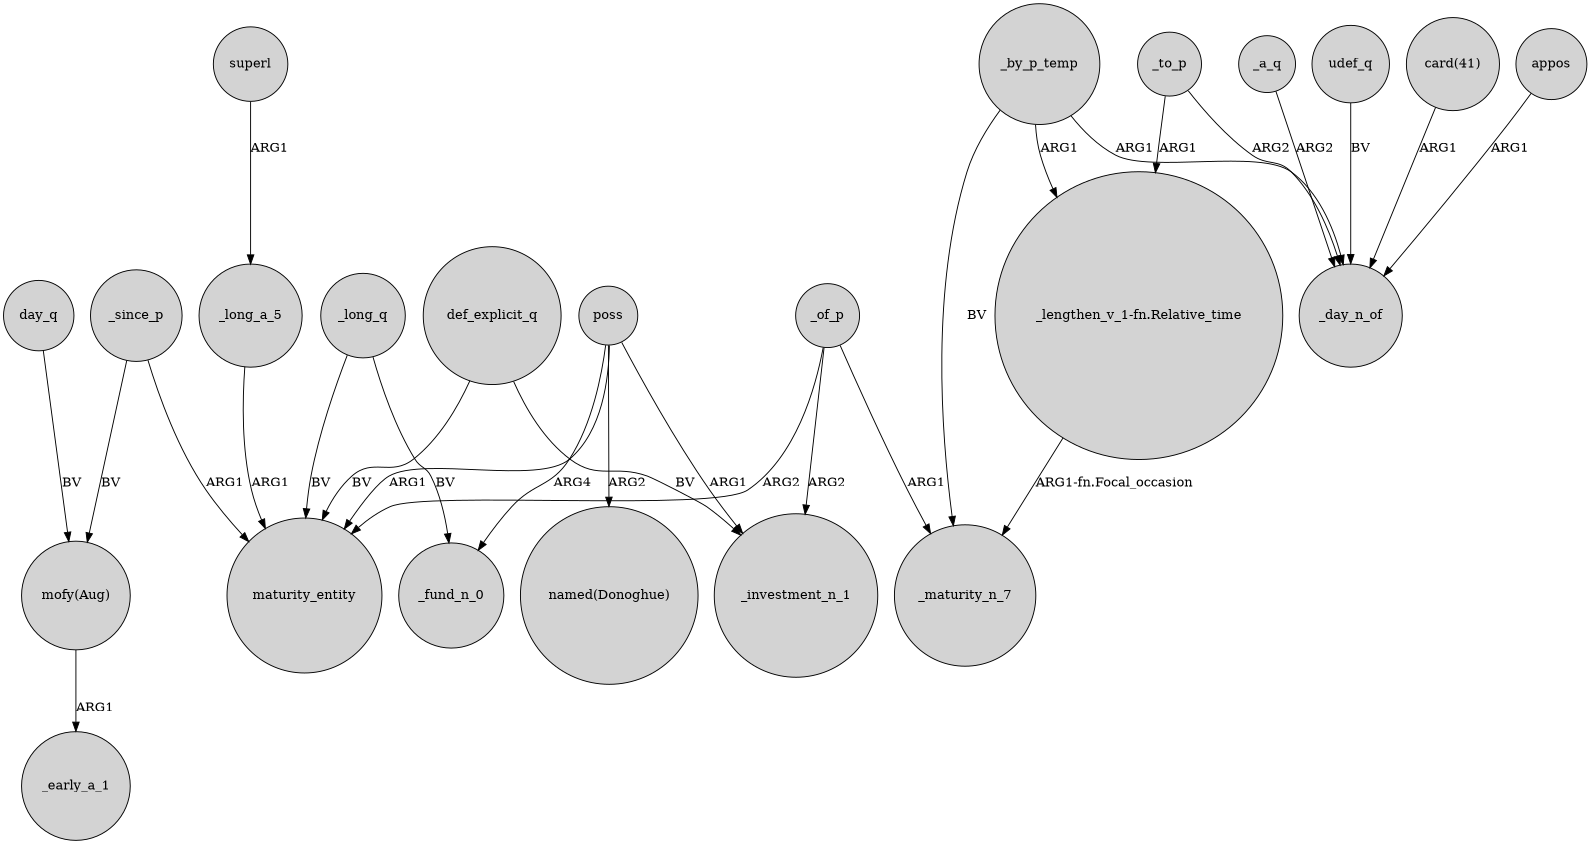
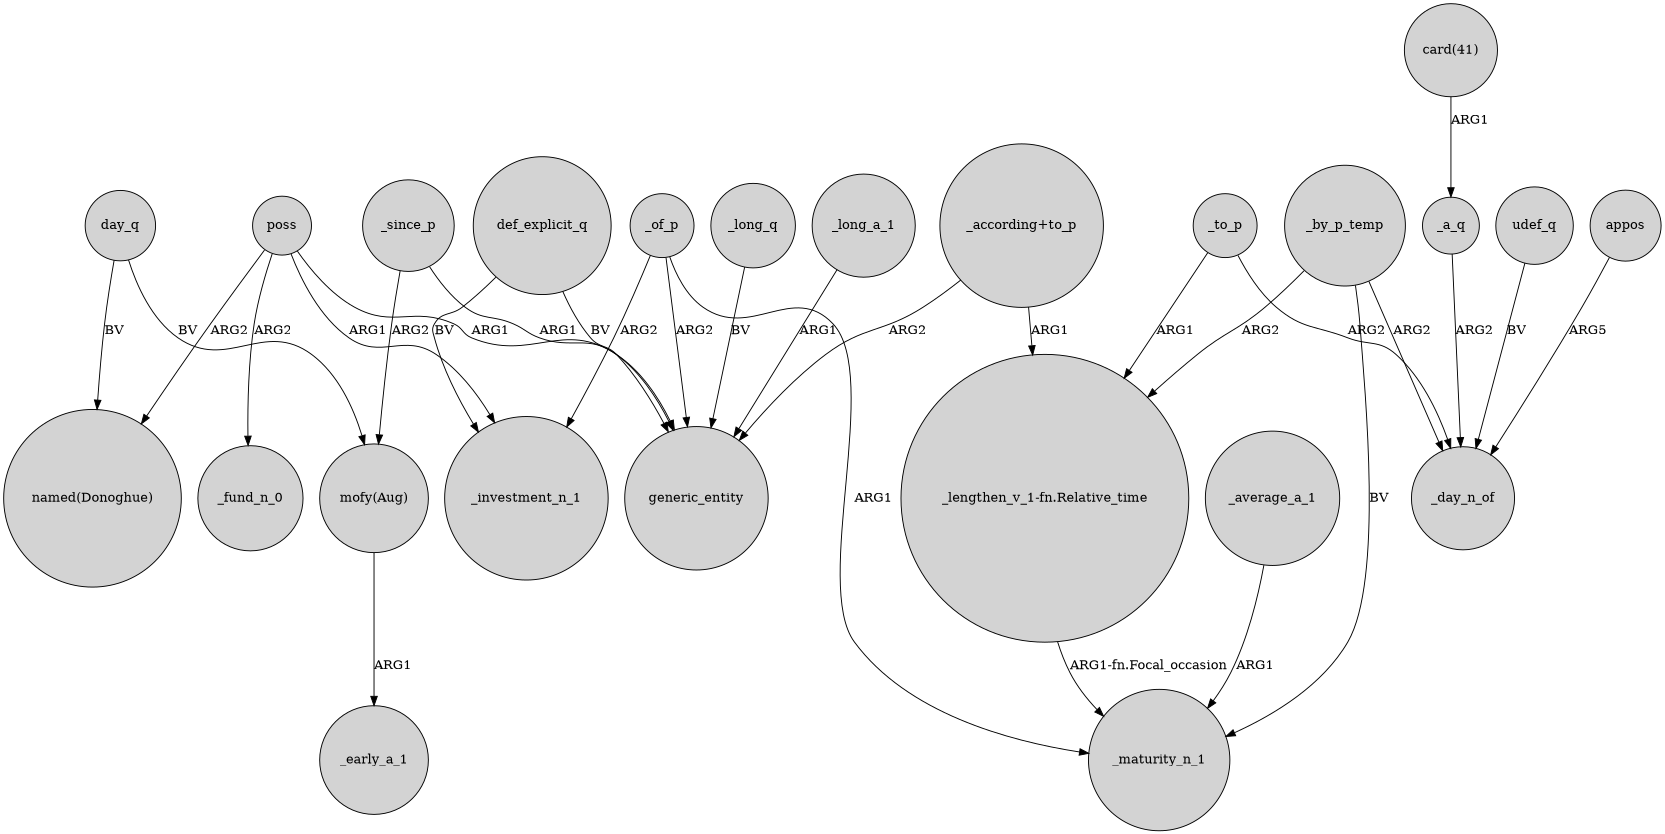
(251, 64) -> none
(1059, 148) -> (1261, 331)
(1135, 148) -> (1412, 331)
(1510, 148) -> (1588, 331)
(1404, 183) -> (1451, 142)
none -> (1022, 226)
(251, 316) -> (864, 226)
none -> (104, 330)
(408, 447) -> none
(111, 483) -> (411, 331)
(573, 483) -> (273, 331)
none -> (1272, 498)
(304, 596) -> (696, 498)
(965, 596) -> (1159, 760)
